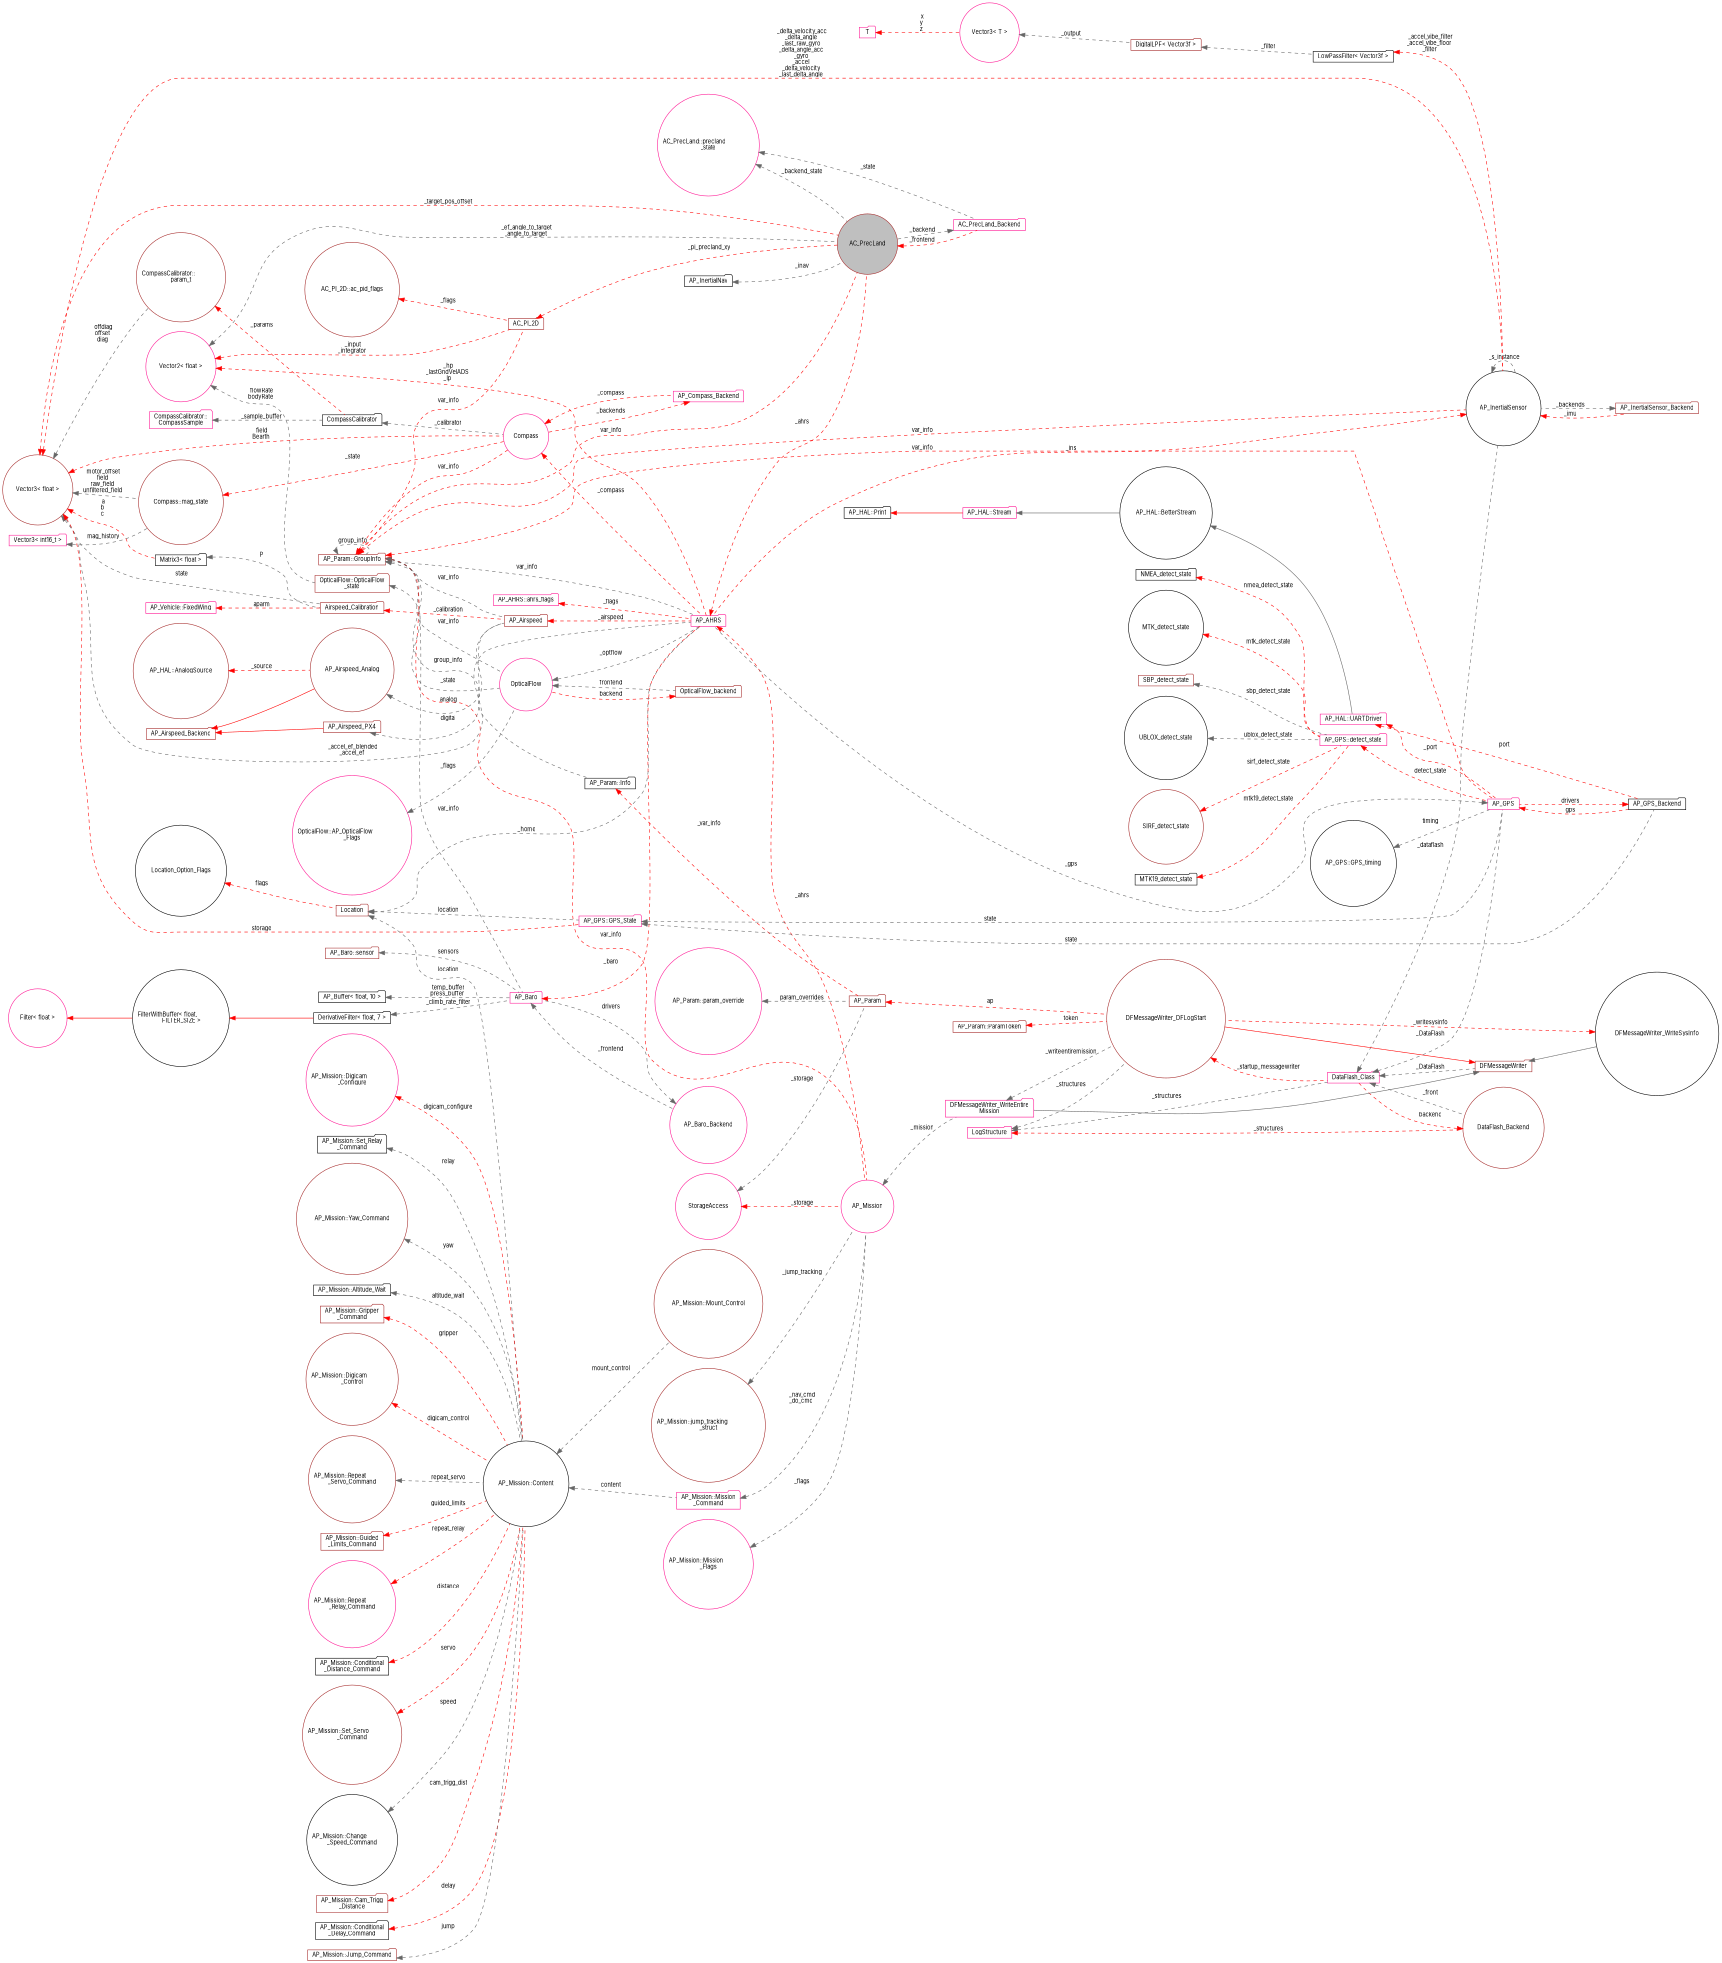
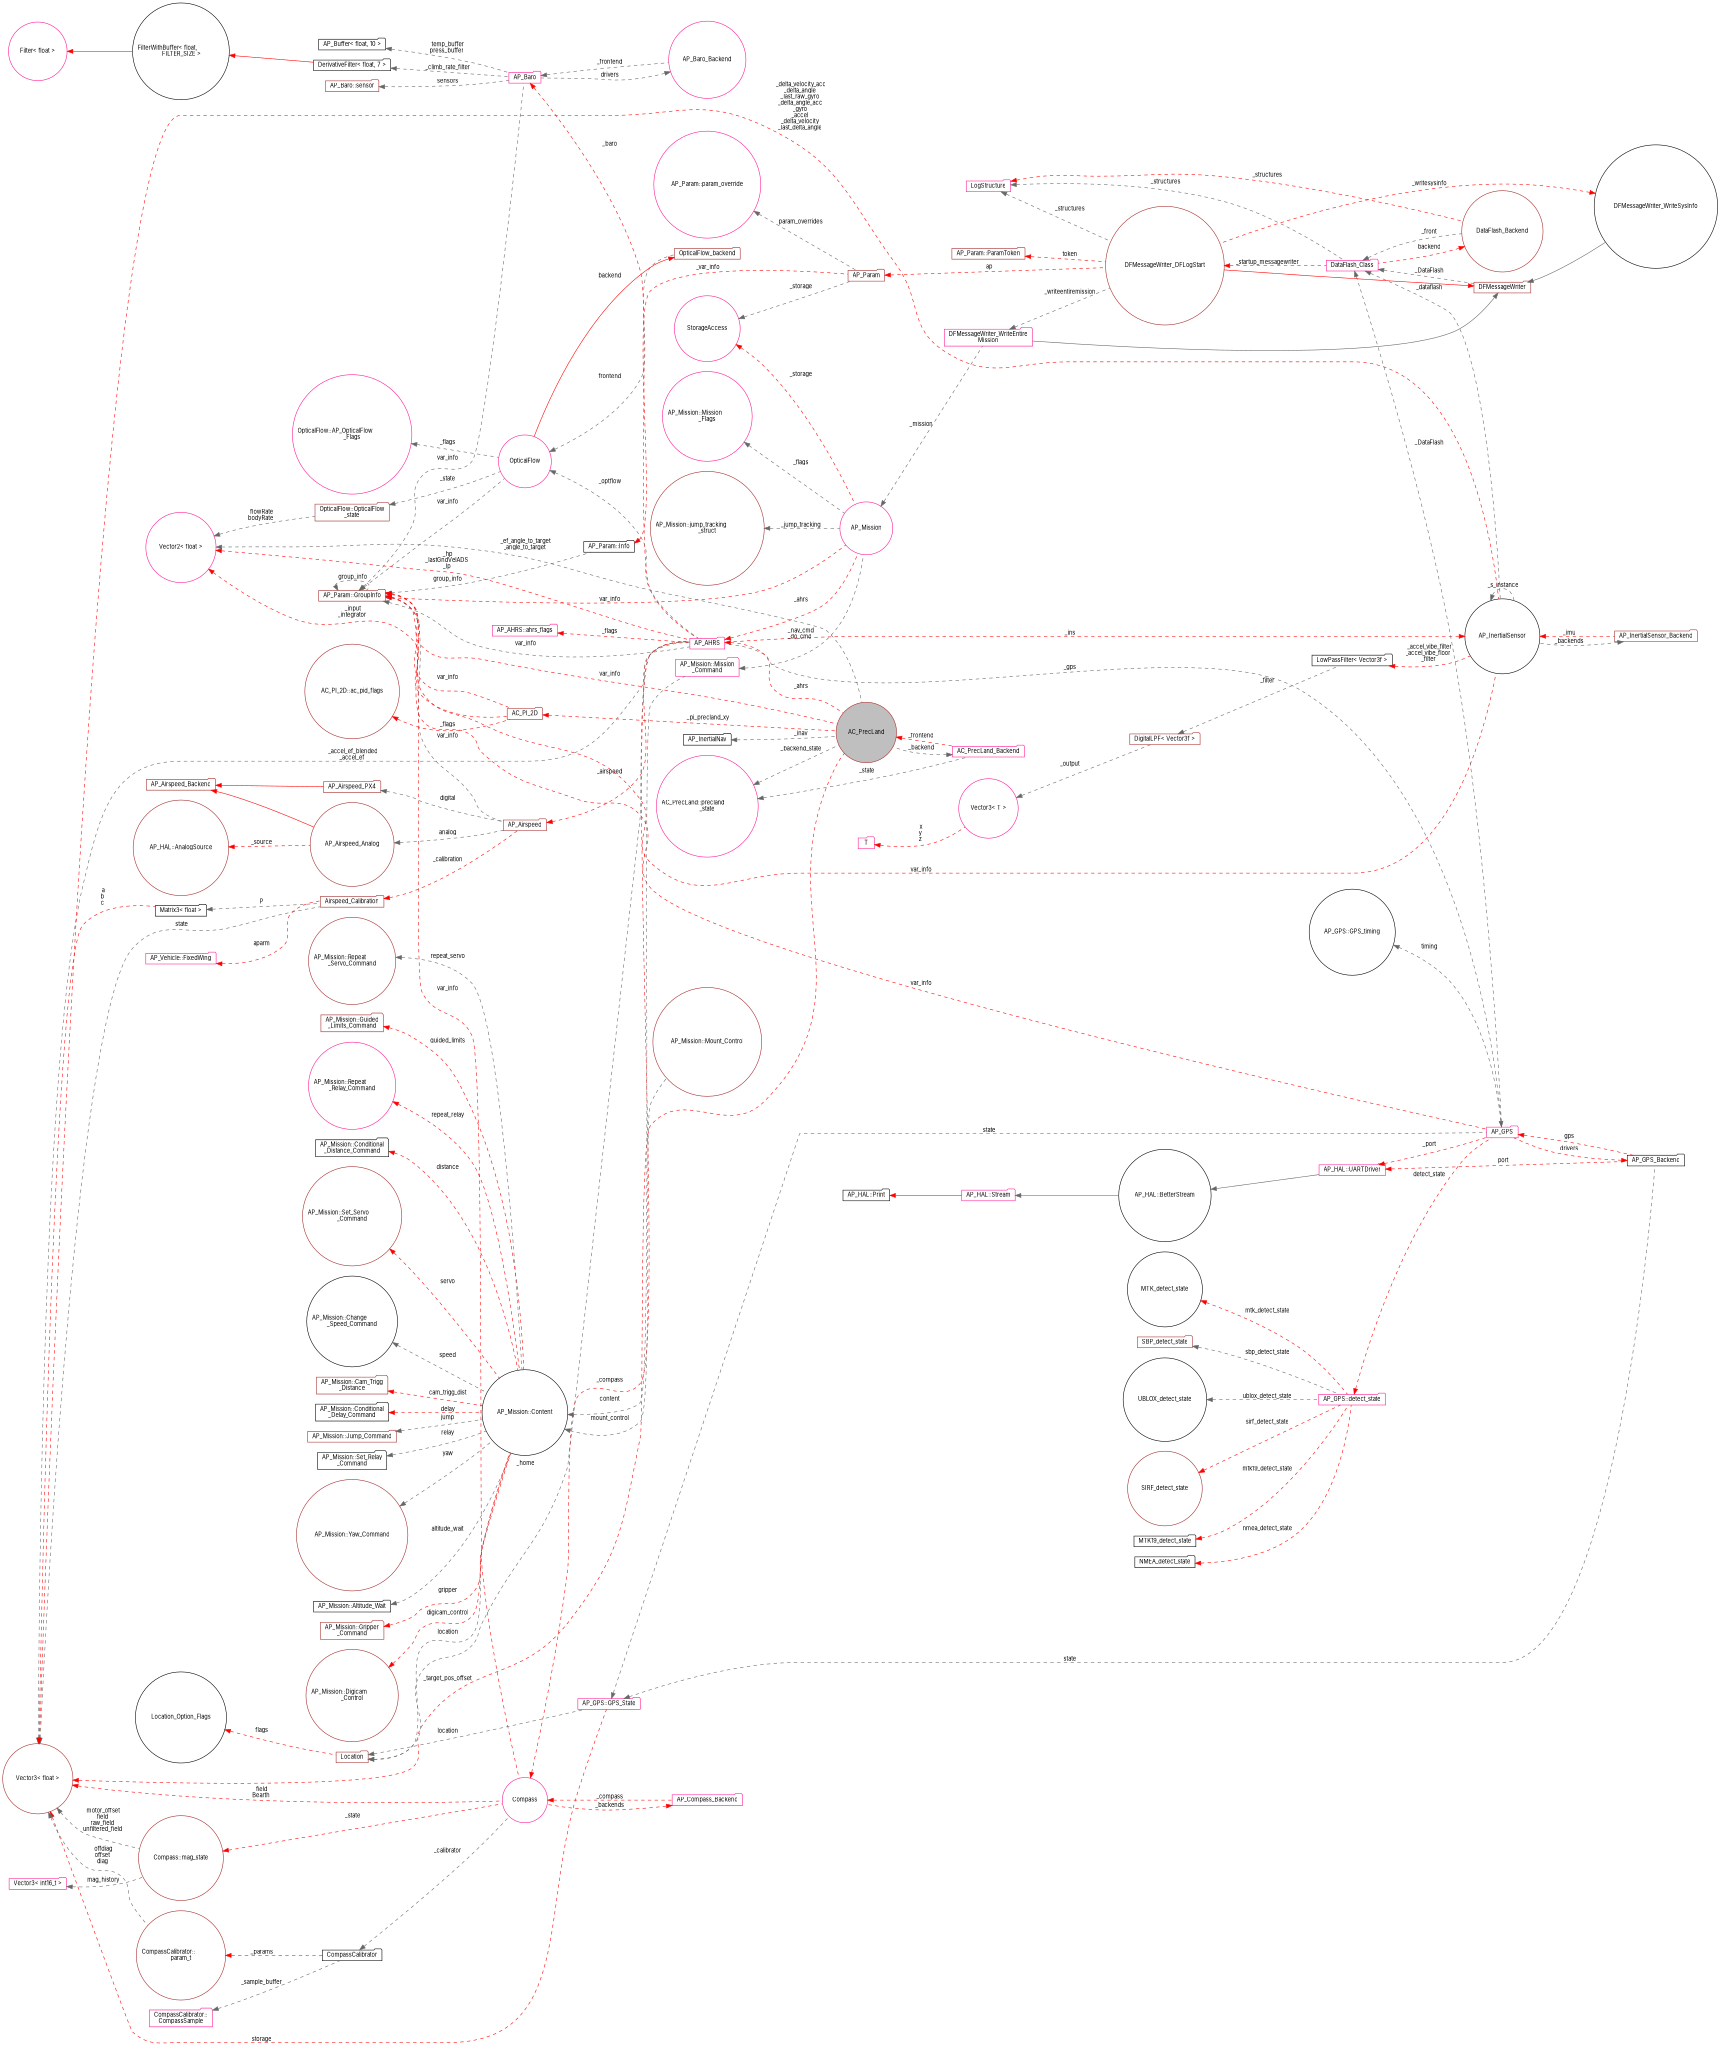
(610, 699) -> (586, 335)
(352, 1080) -> none
